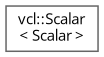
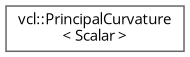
(52, 29) -> (95, 29)
